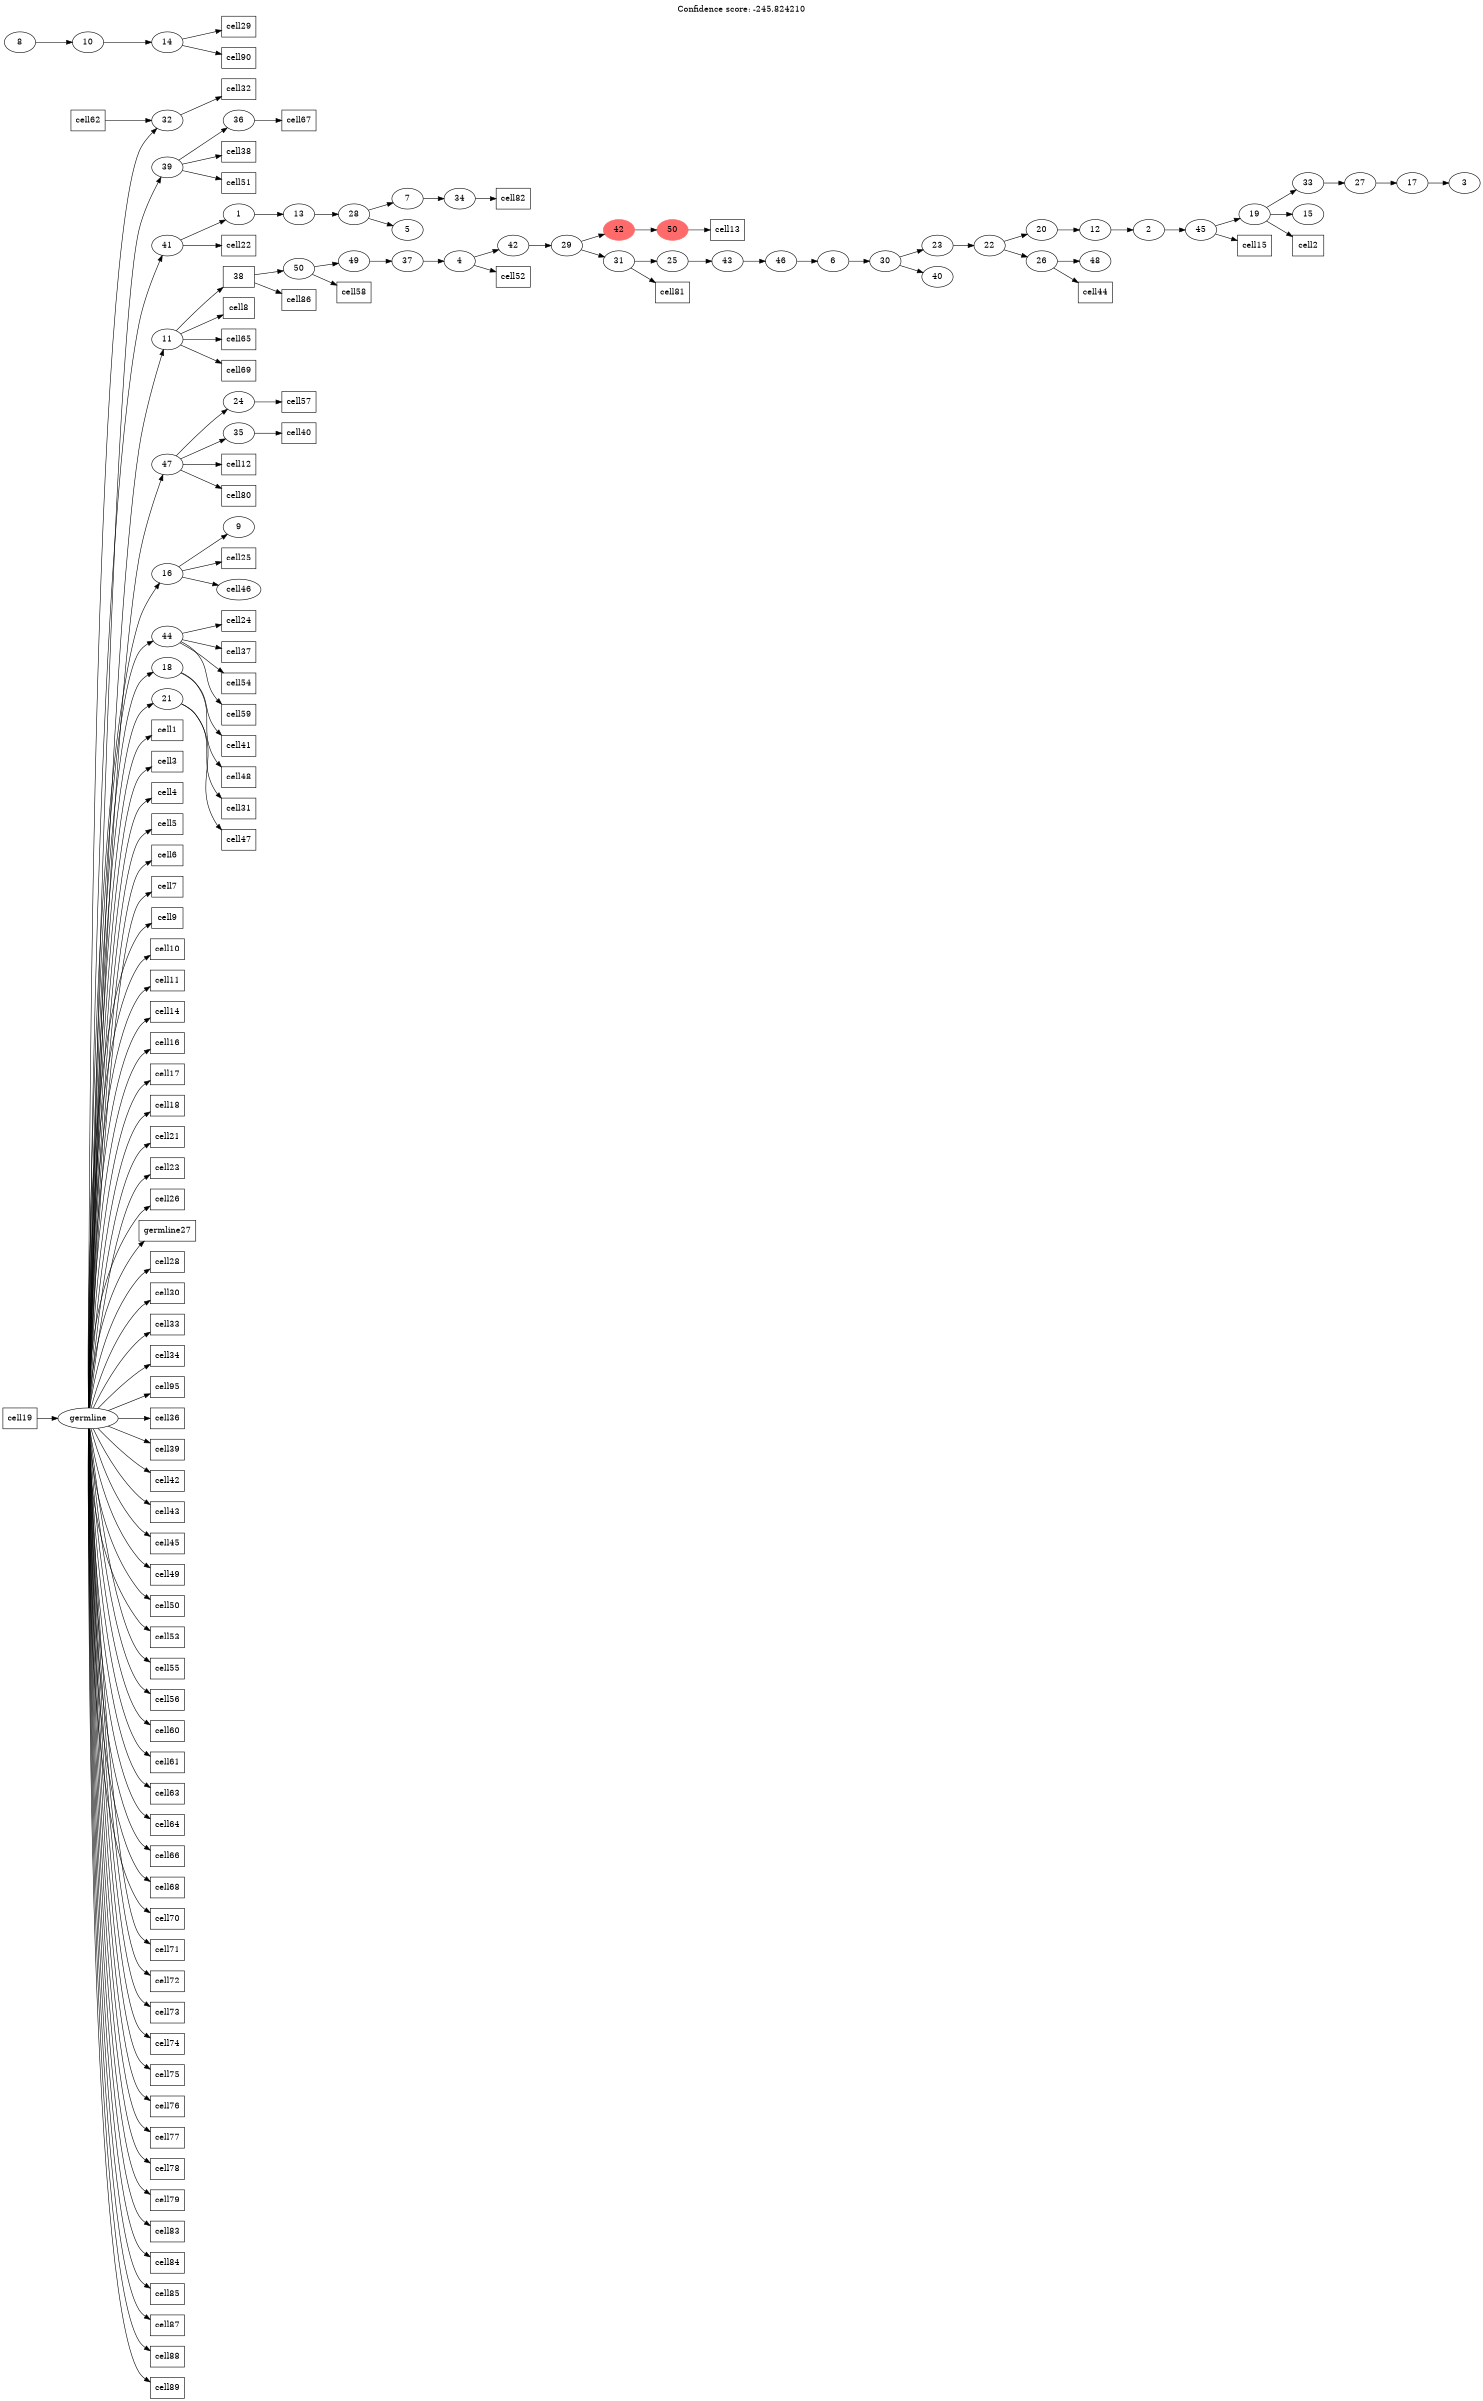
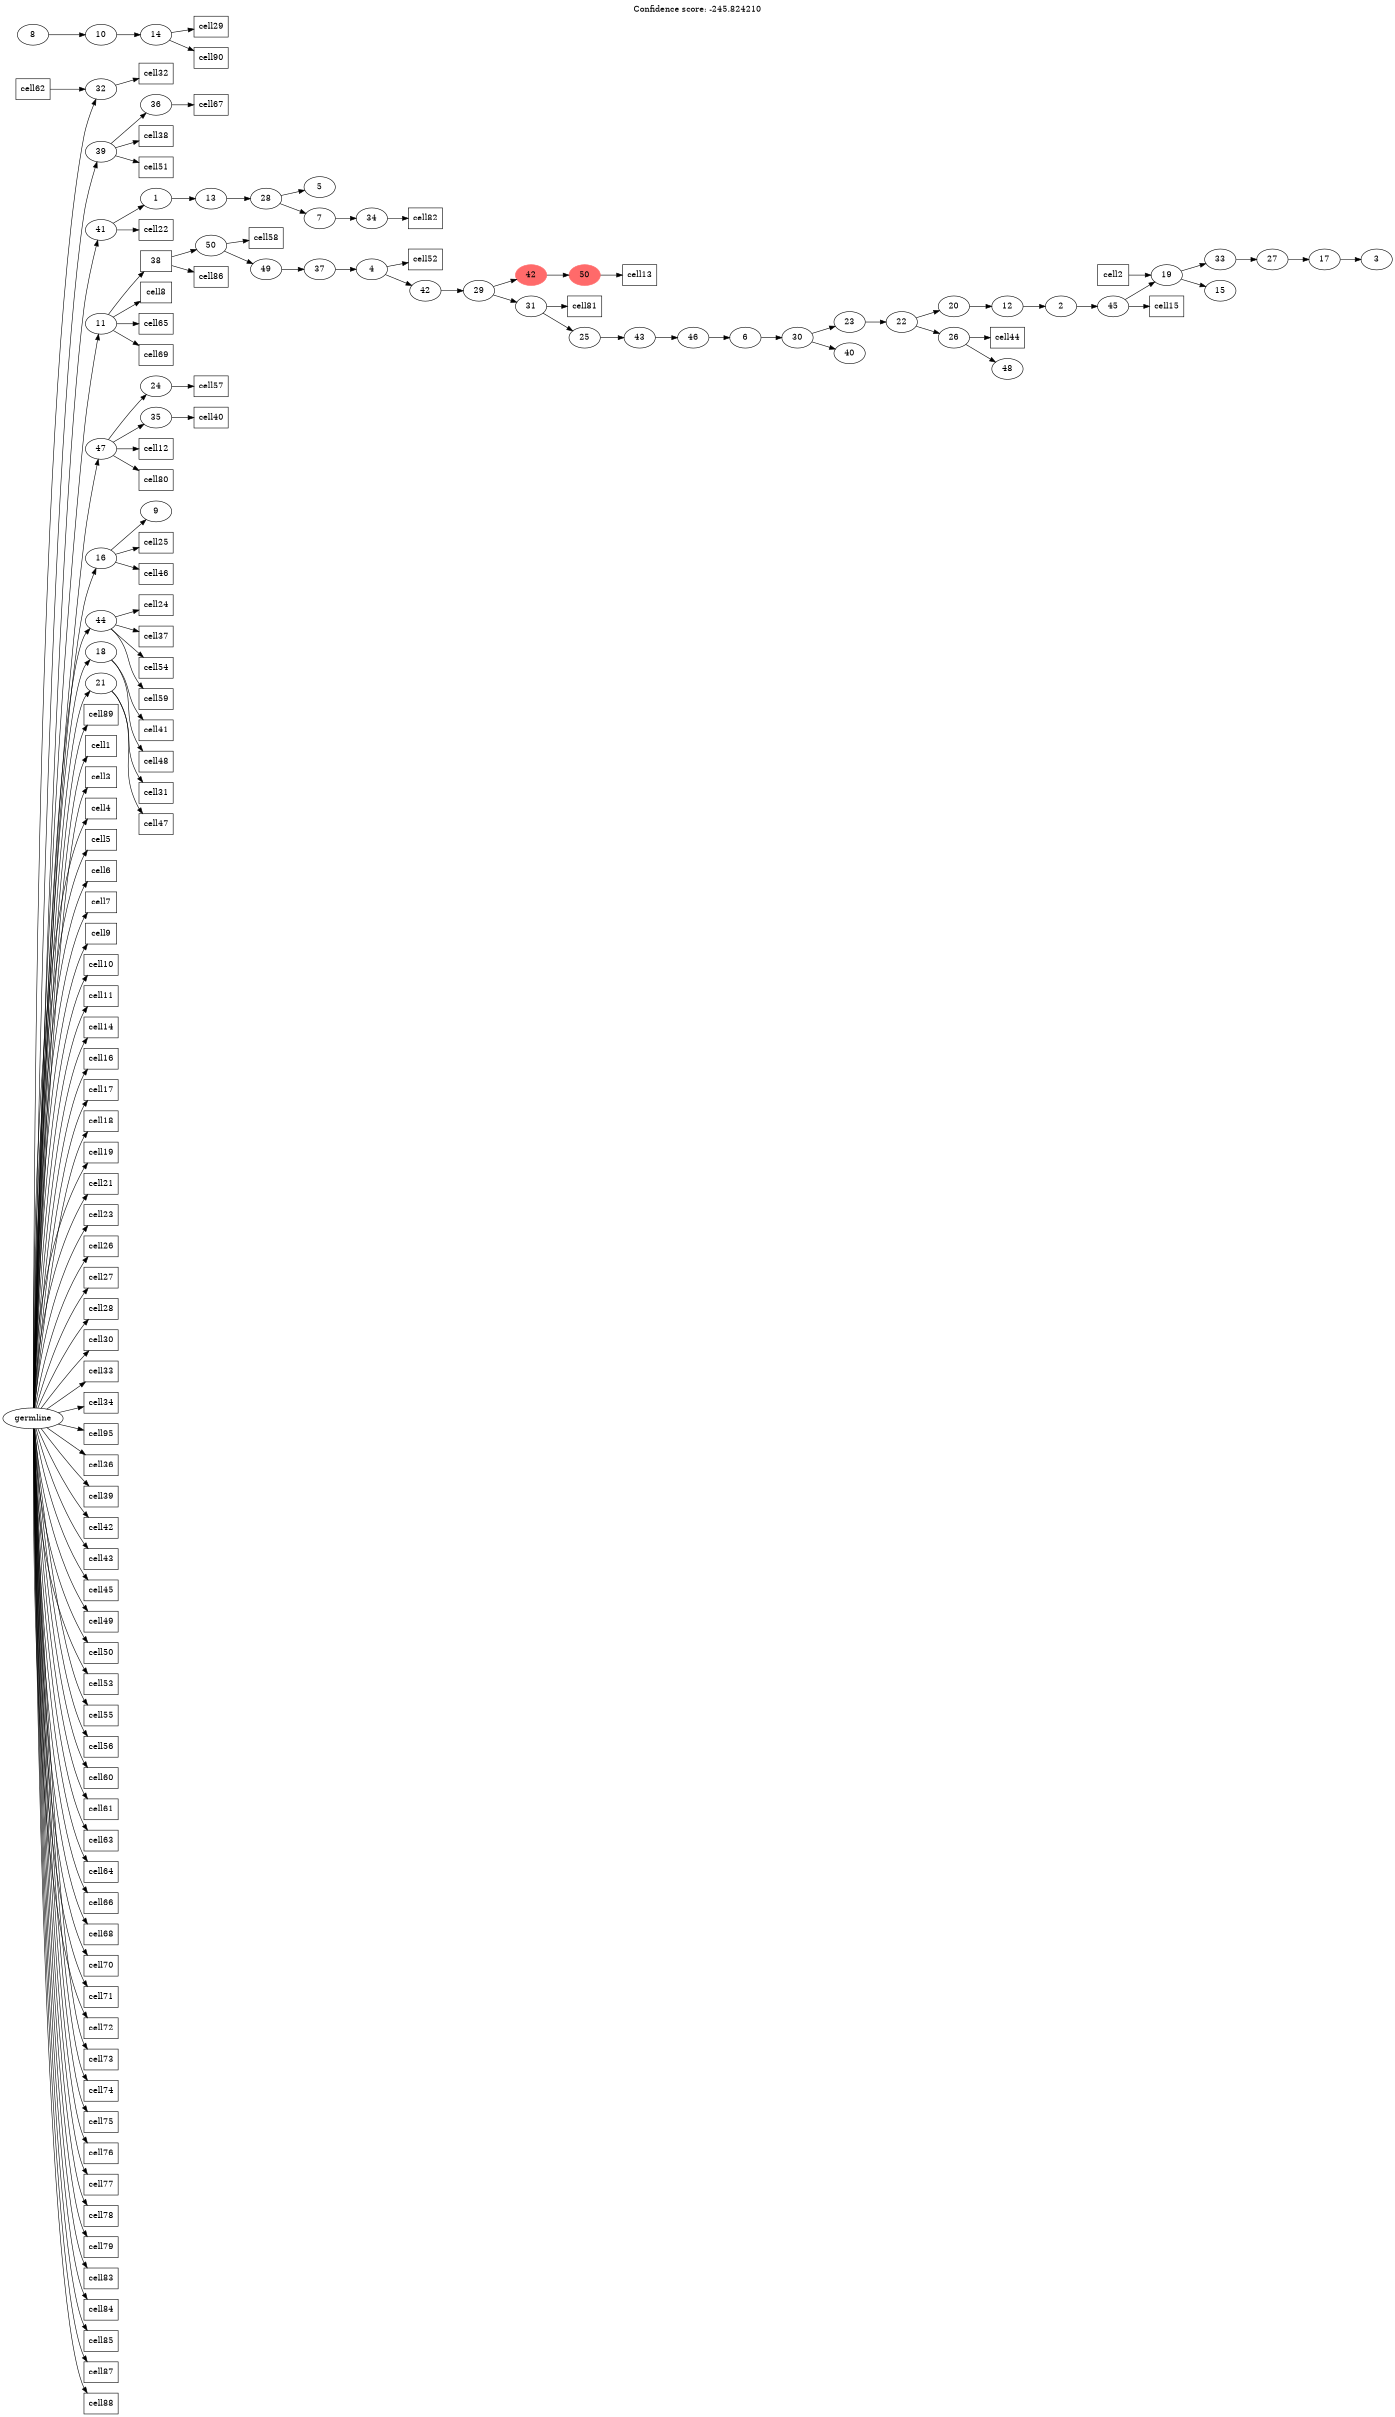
(1277, 227) -> (1137, 275)
(239, 590) -> (156, 574)
(167, 1231) -> (101, 1278)
(45, 1418) -> (45, 1285)
